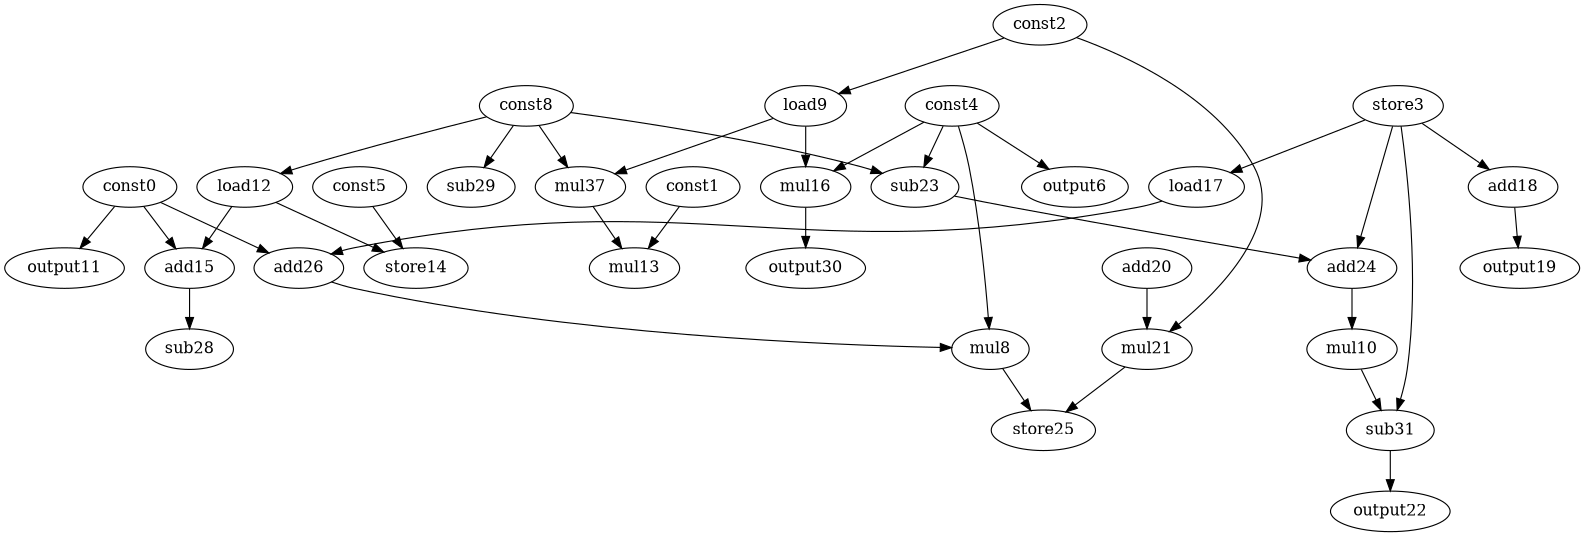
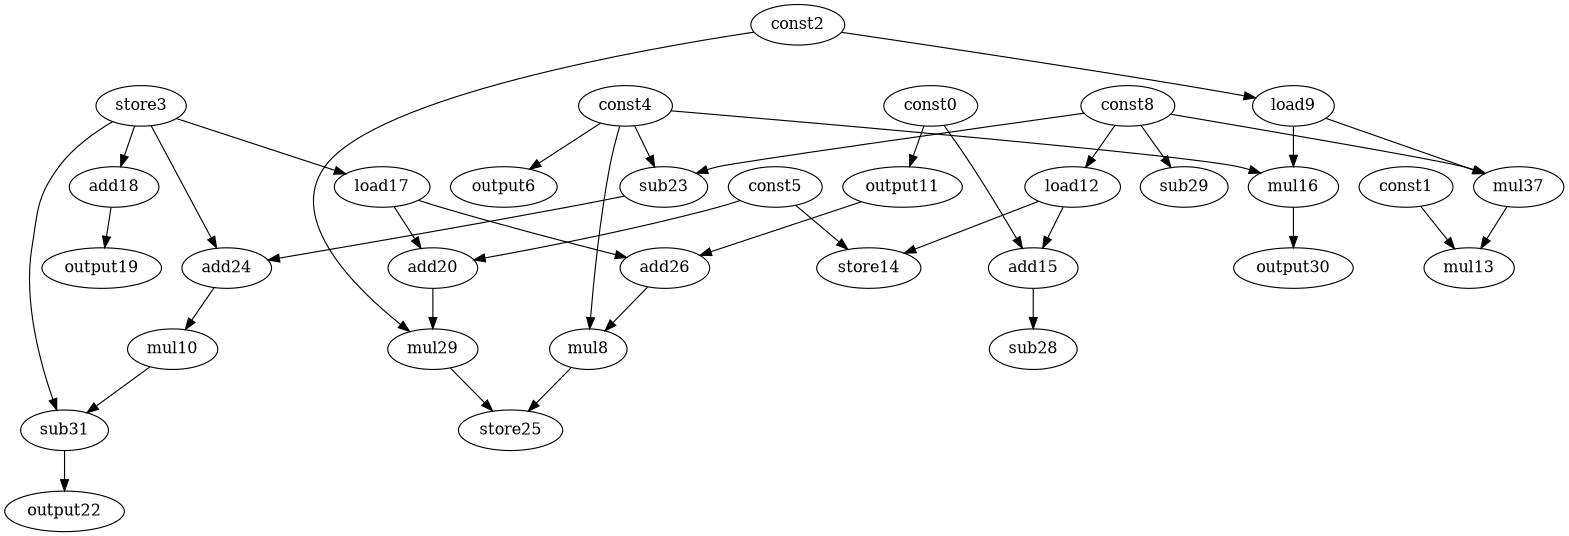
none -> (404, 223)
(209, 225) -> (786, 227)
none -> (613, 232)
(1147, 349) -> (433, 349)
